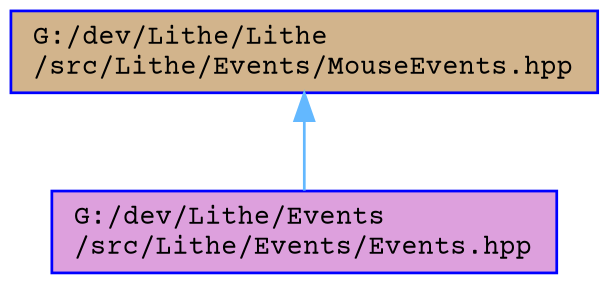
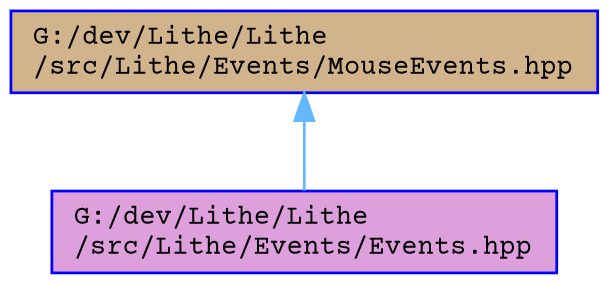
(304, 232) -> (304, 232)
